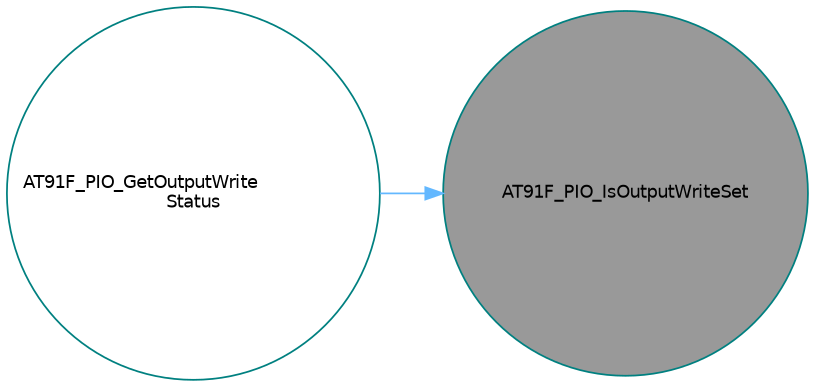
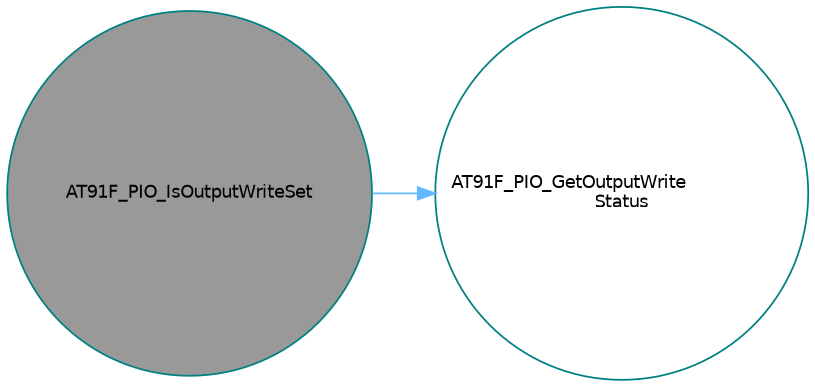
(403, 193) -> (395, 193)
